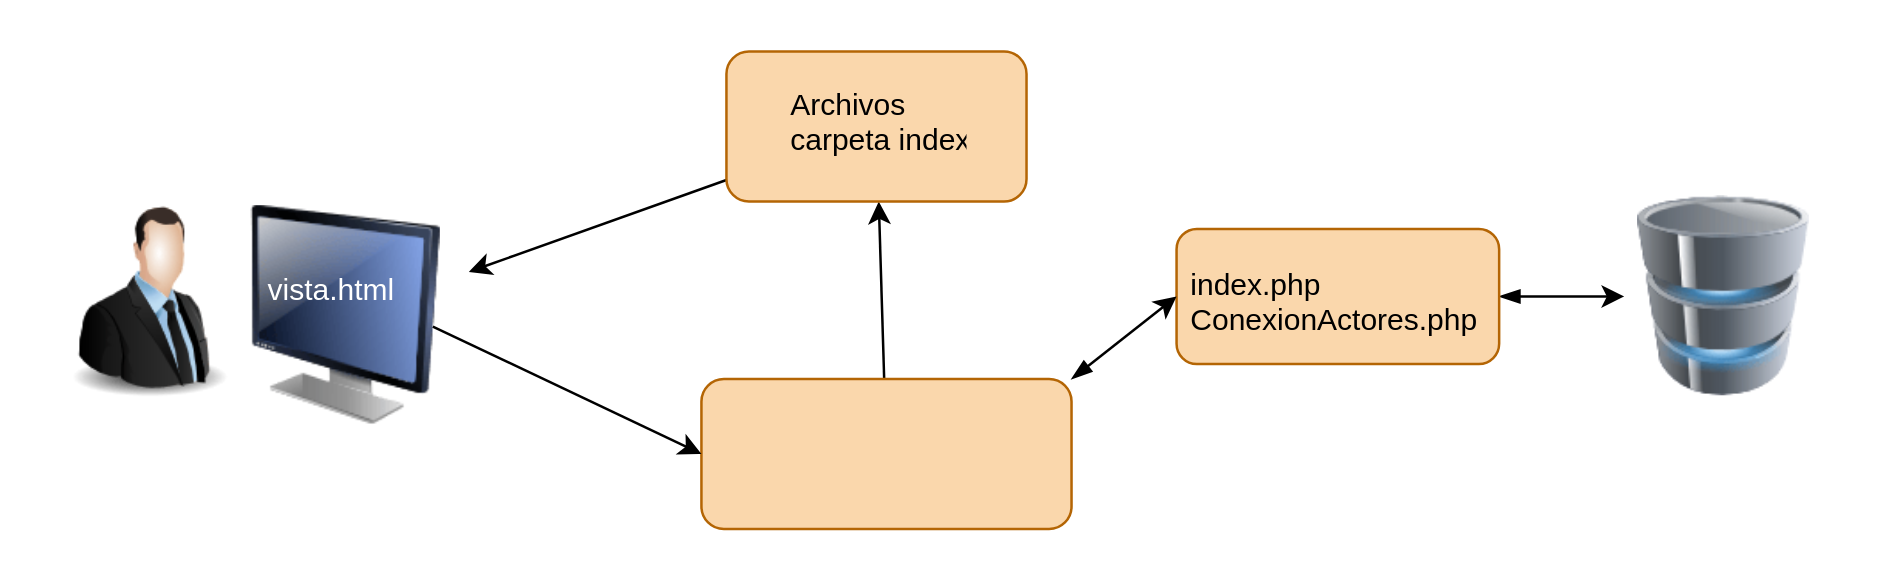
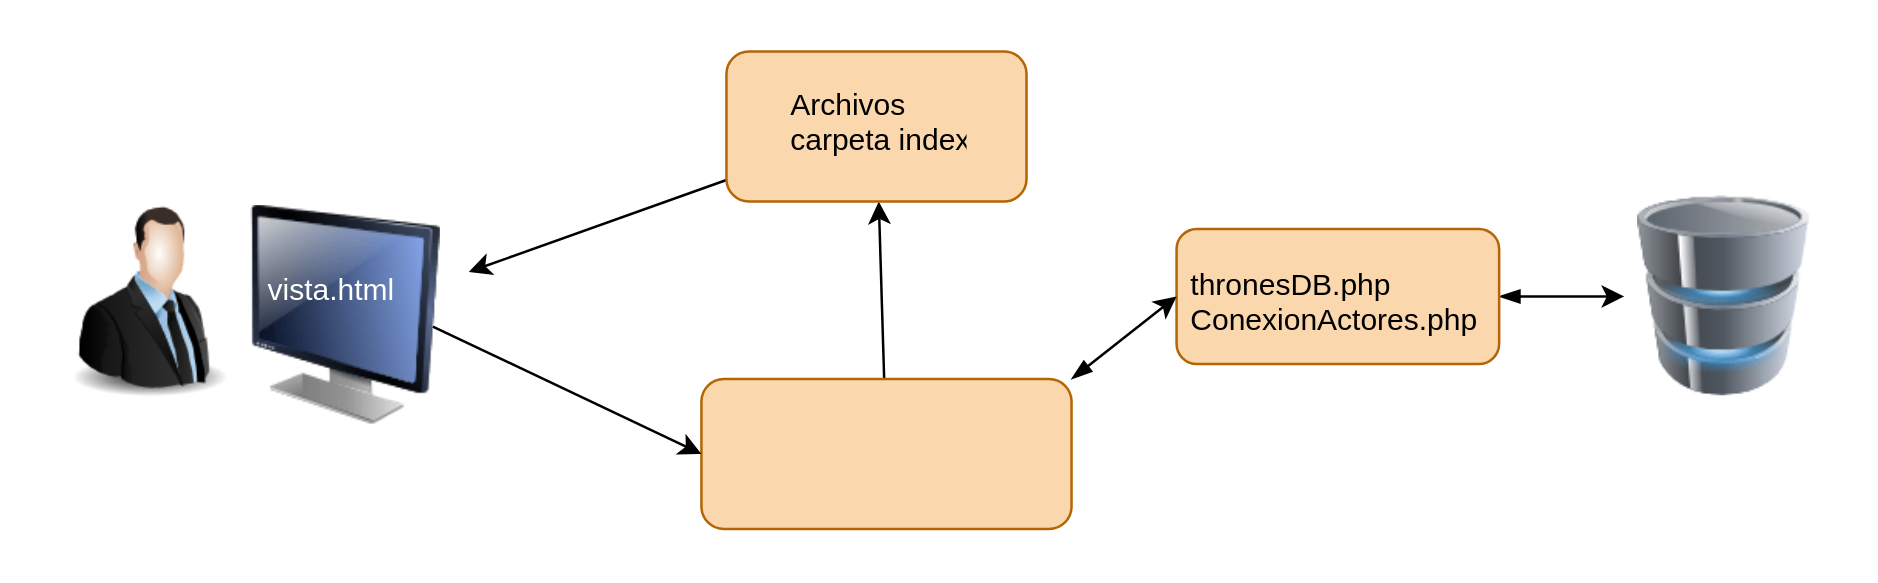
(1258, 285) -> (1295, 285)
